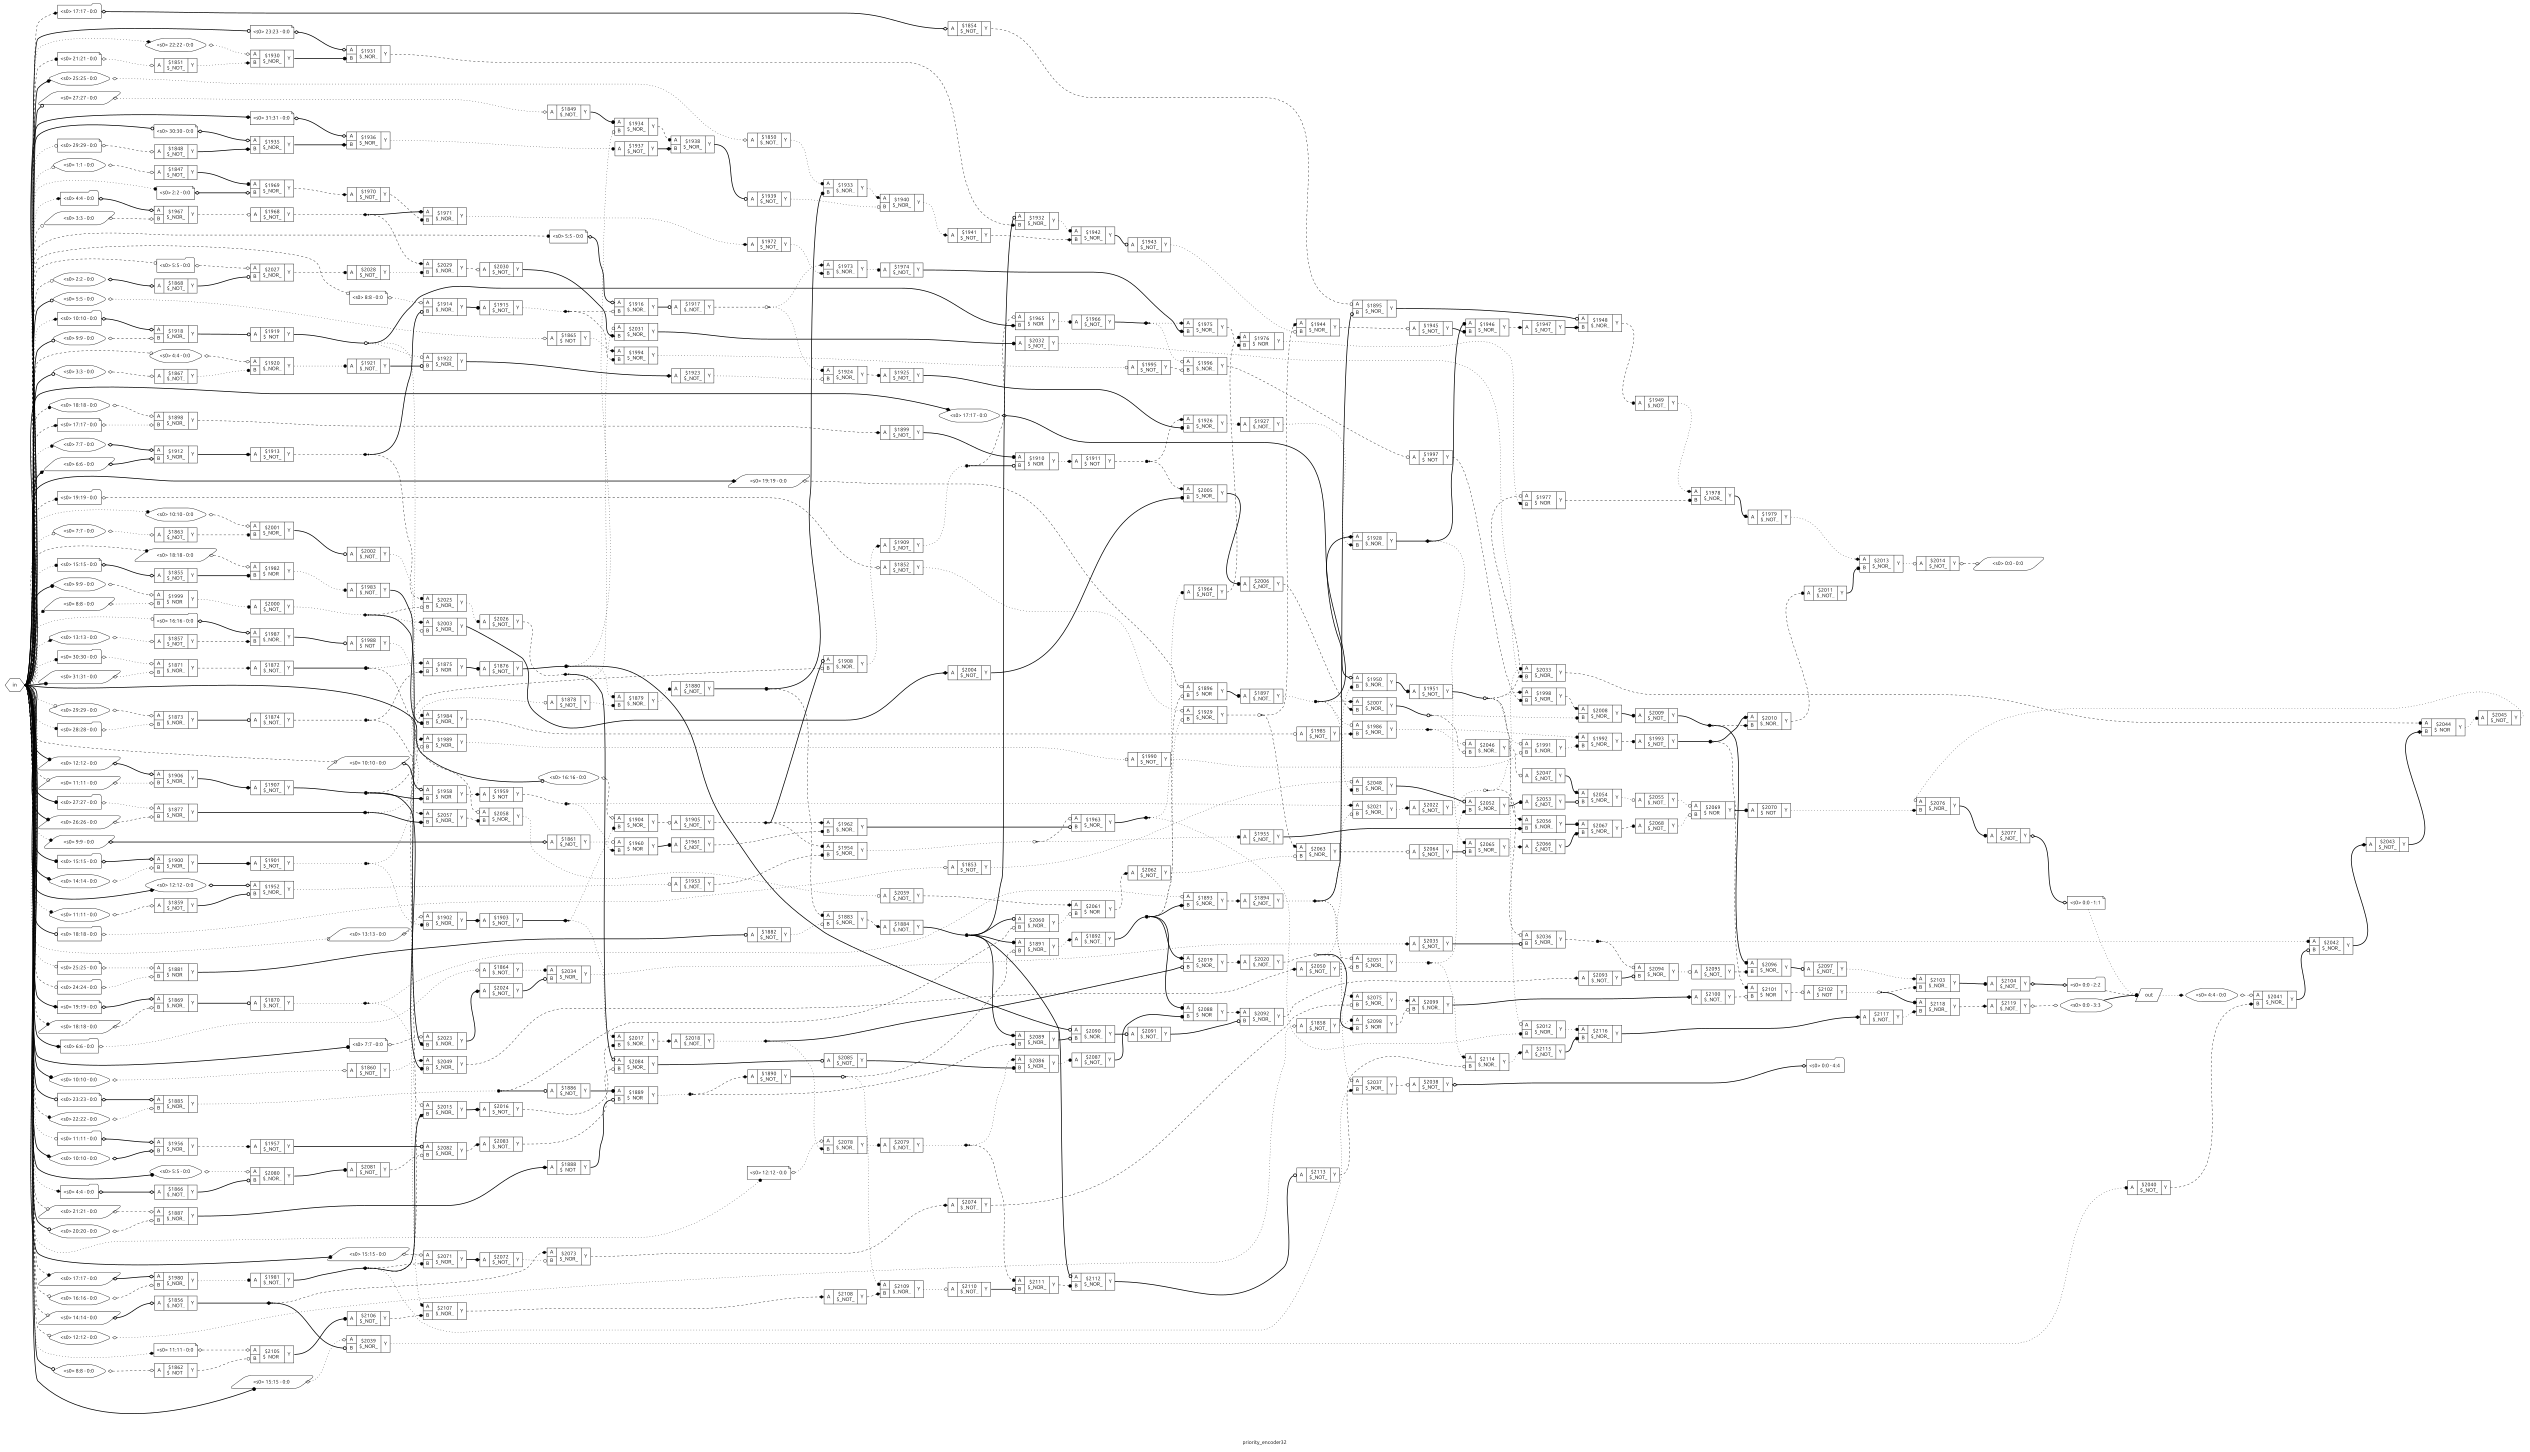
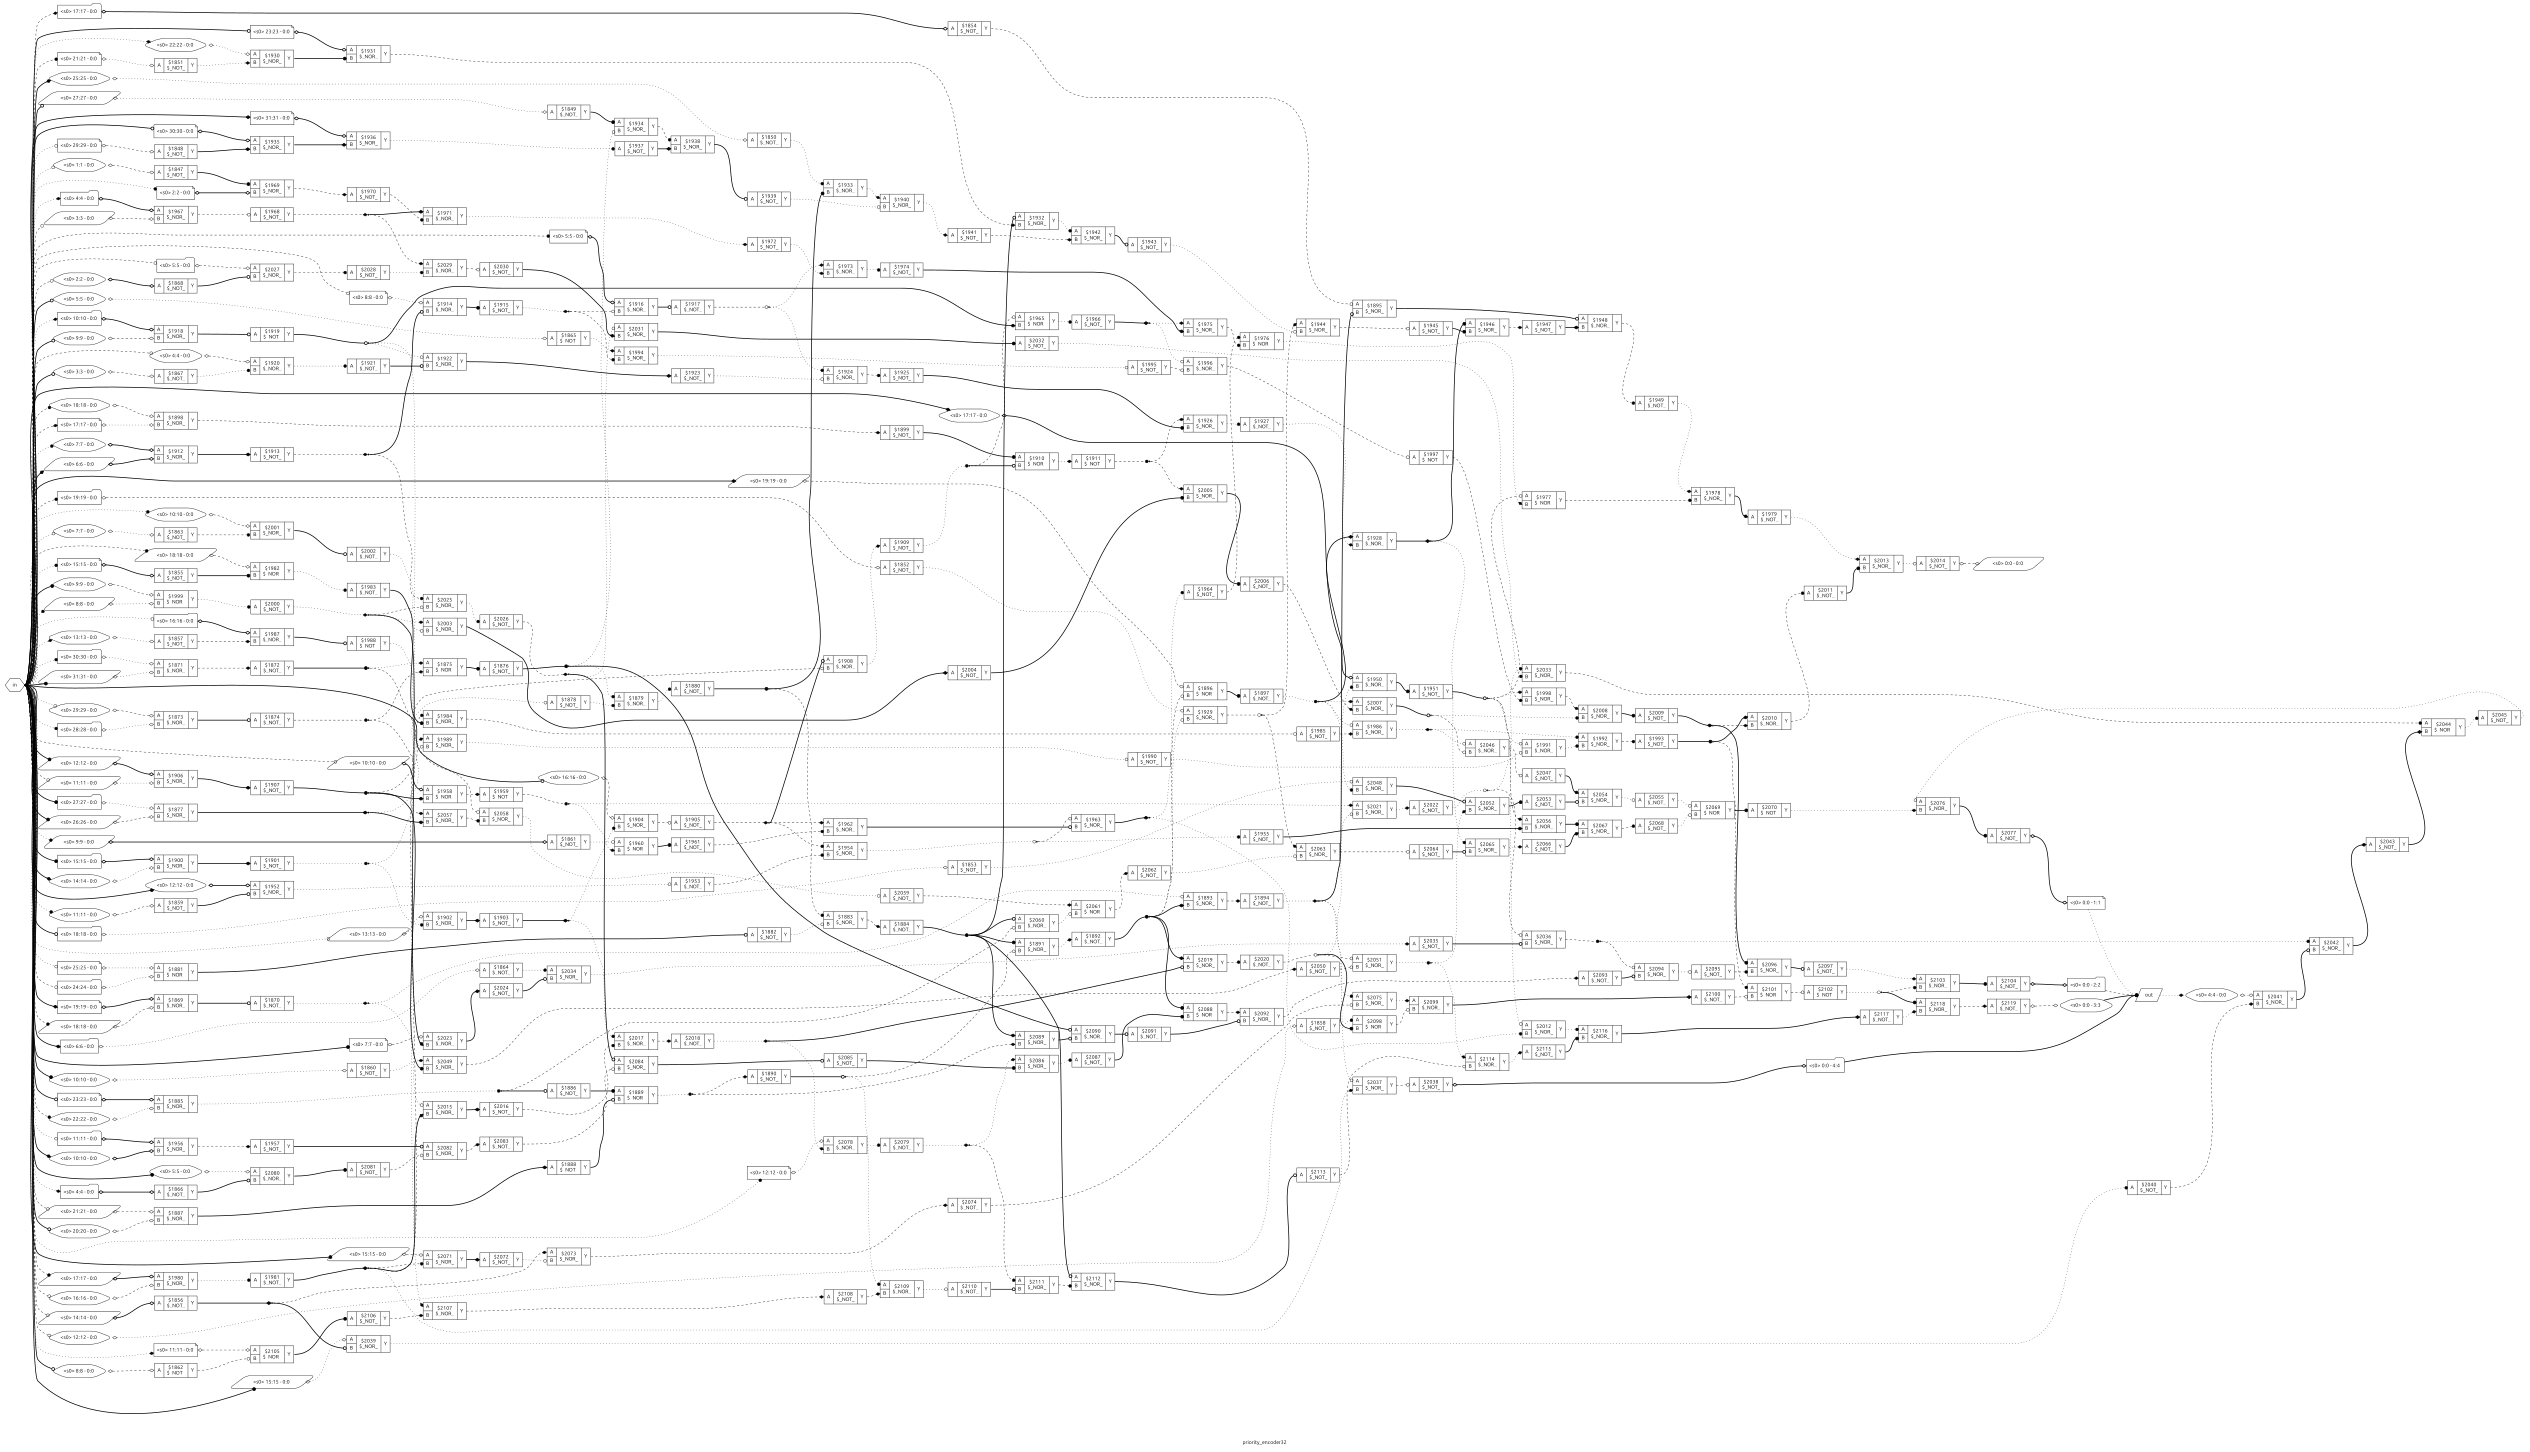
none -> (1998, 1052)
